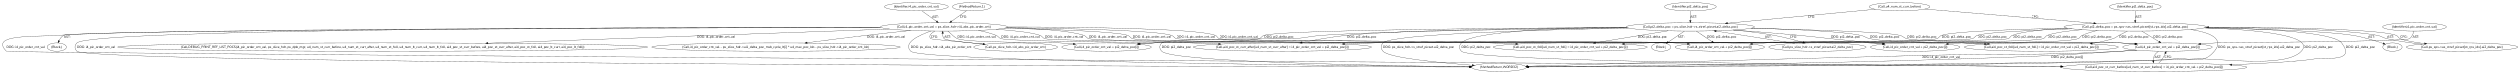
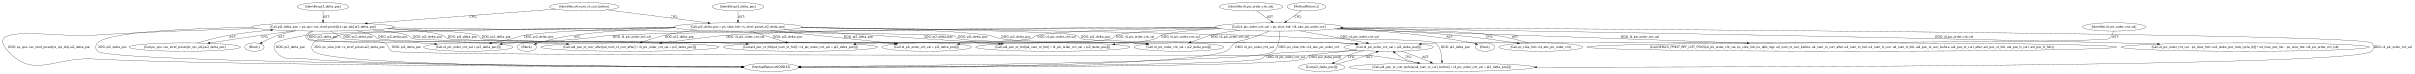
(1900, 7) -> (584, 7)
(1817, 47) -> none
none -> (1322, 67)
